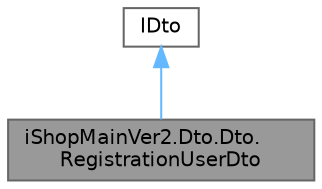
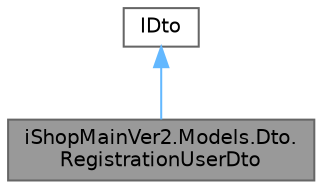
(161, 150) -> (161, 150)
